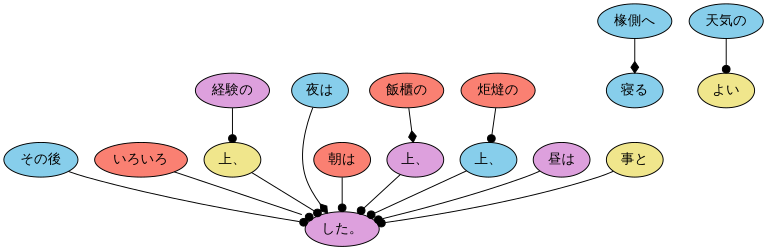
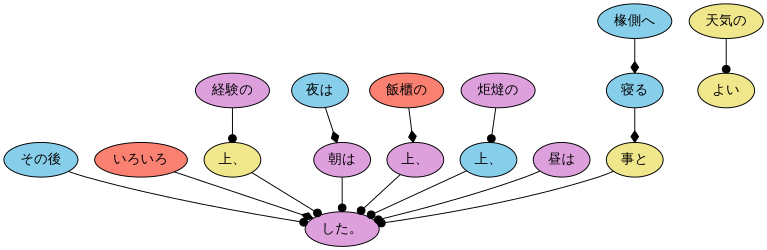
(726, 21) -> (726, 21)
(498, 90) -> (498, 90)
none -> (635, 119)
(303, 157) -> (329, 120)
(342, 160) -> (342, 160)
(238, 193) -> (238, 193)
